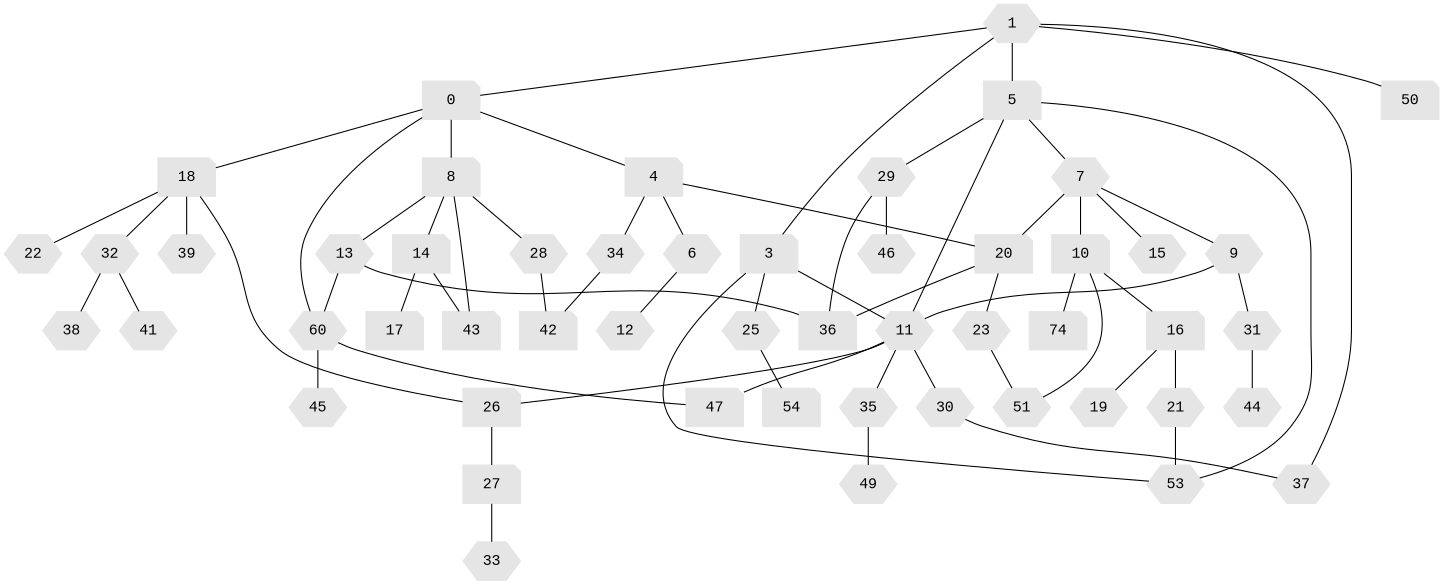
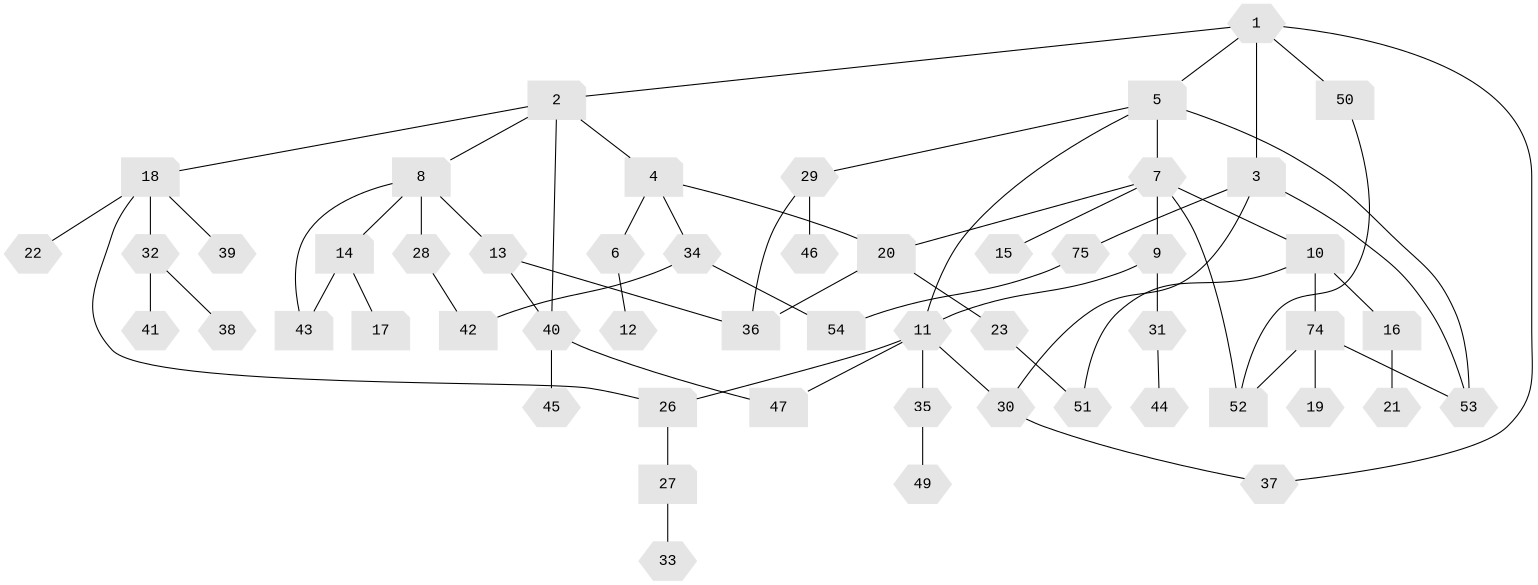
(451, 100) -> (557, 100)
none -> (765, 292)
(841, 295) -> (1122, 297)
(318, 331) -> (551, 331)
(751, 331) -> (1081, 254)
(1136, 370) -> (1315, 369)
none -> (1238, 407)
(1175, 446) -> (1399, 372)
